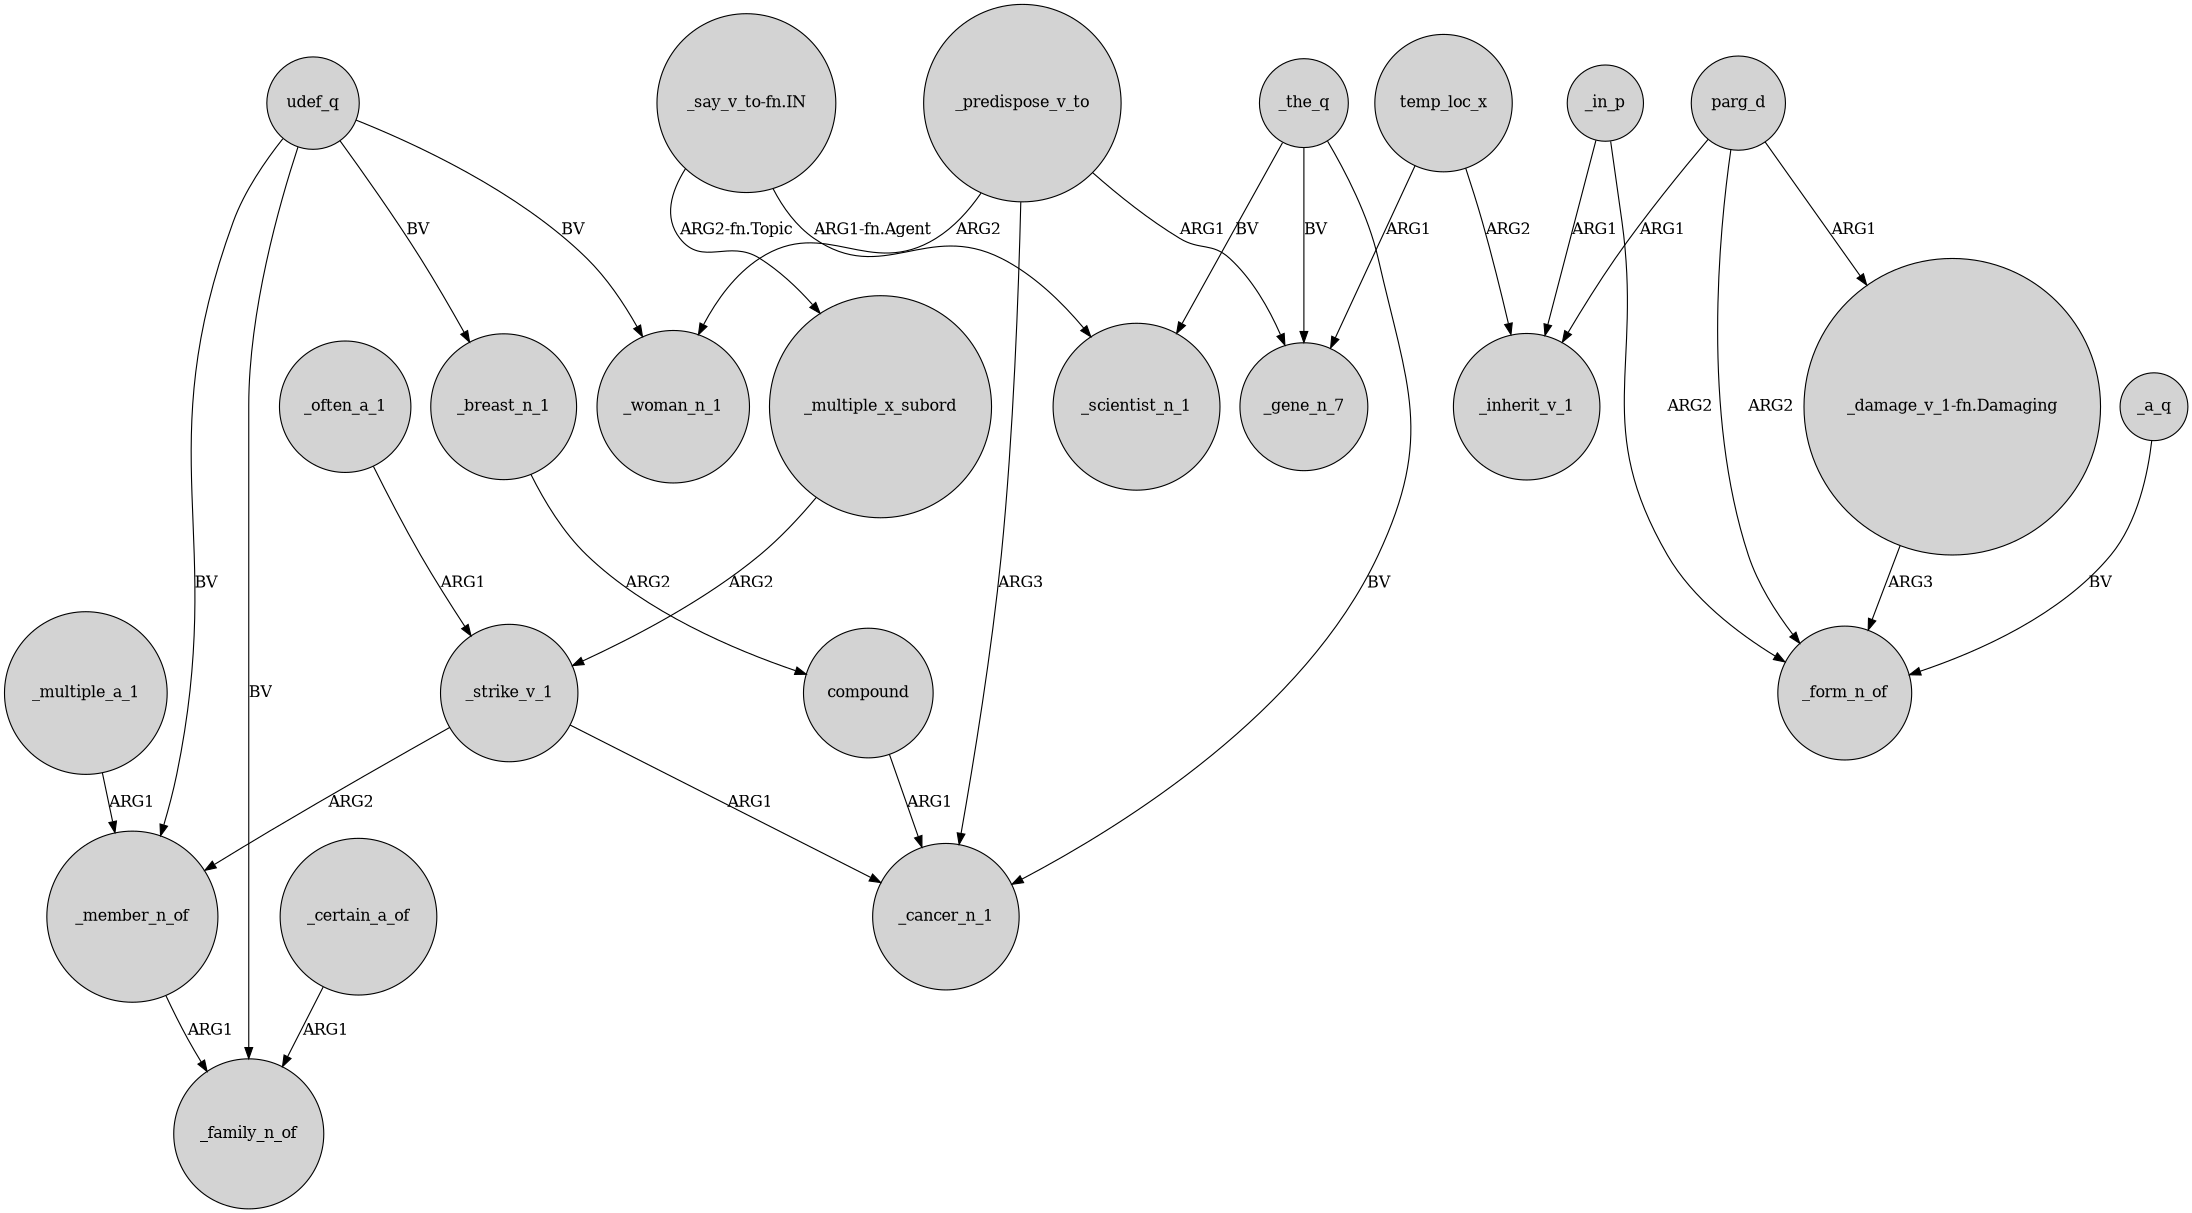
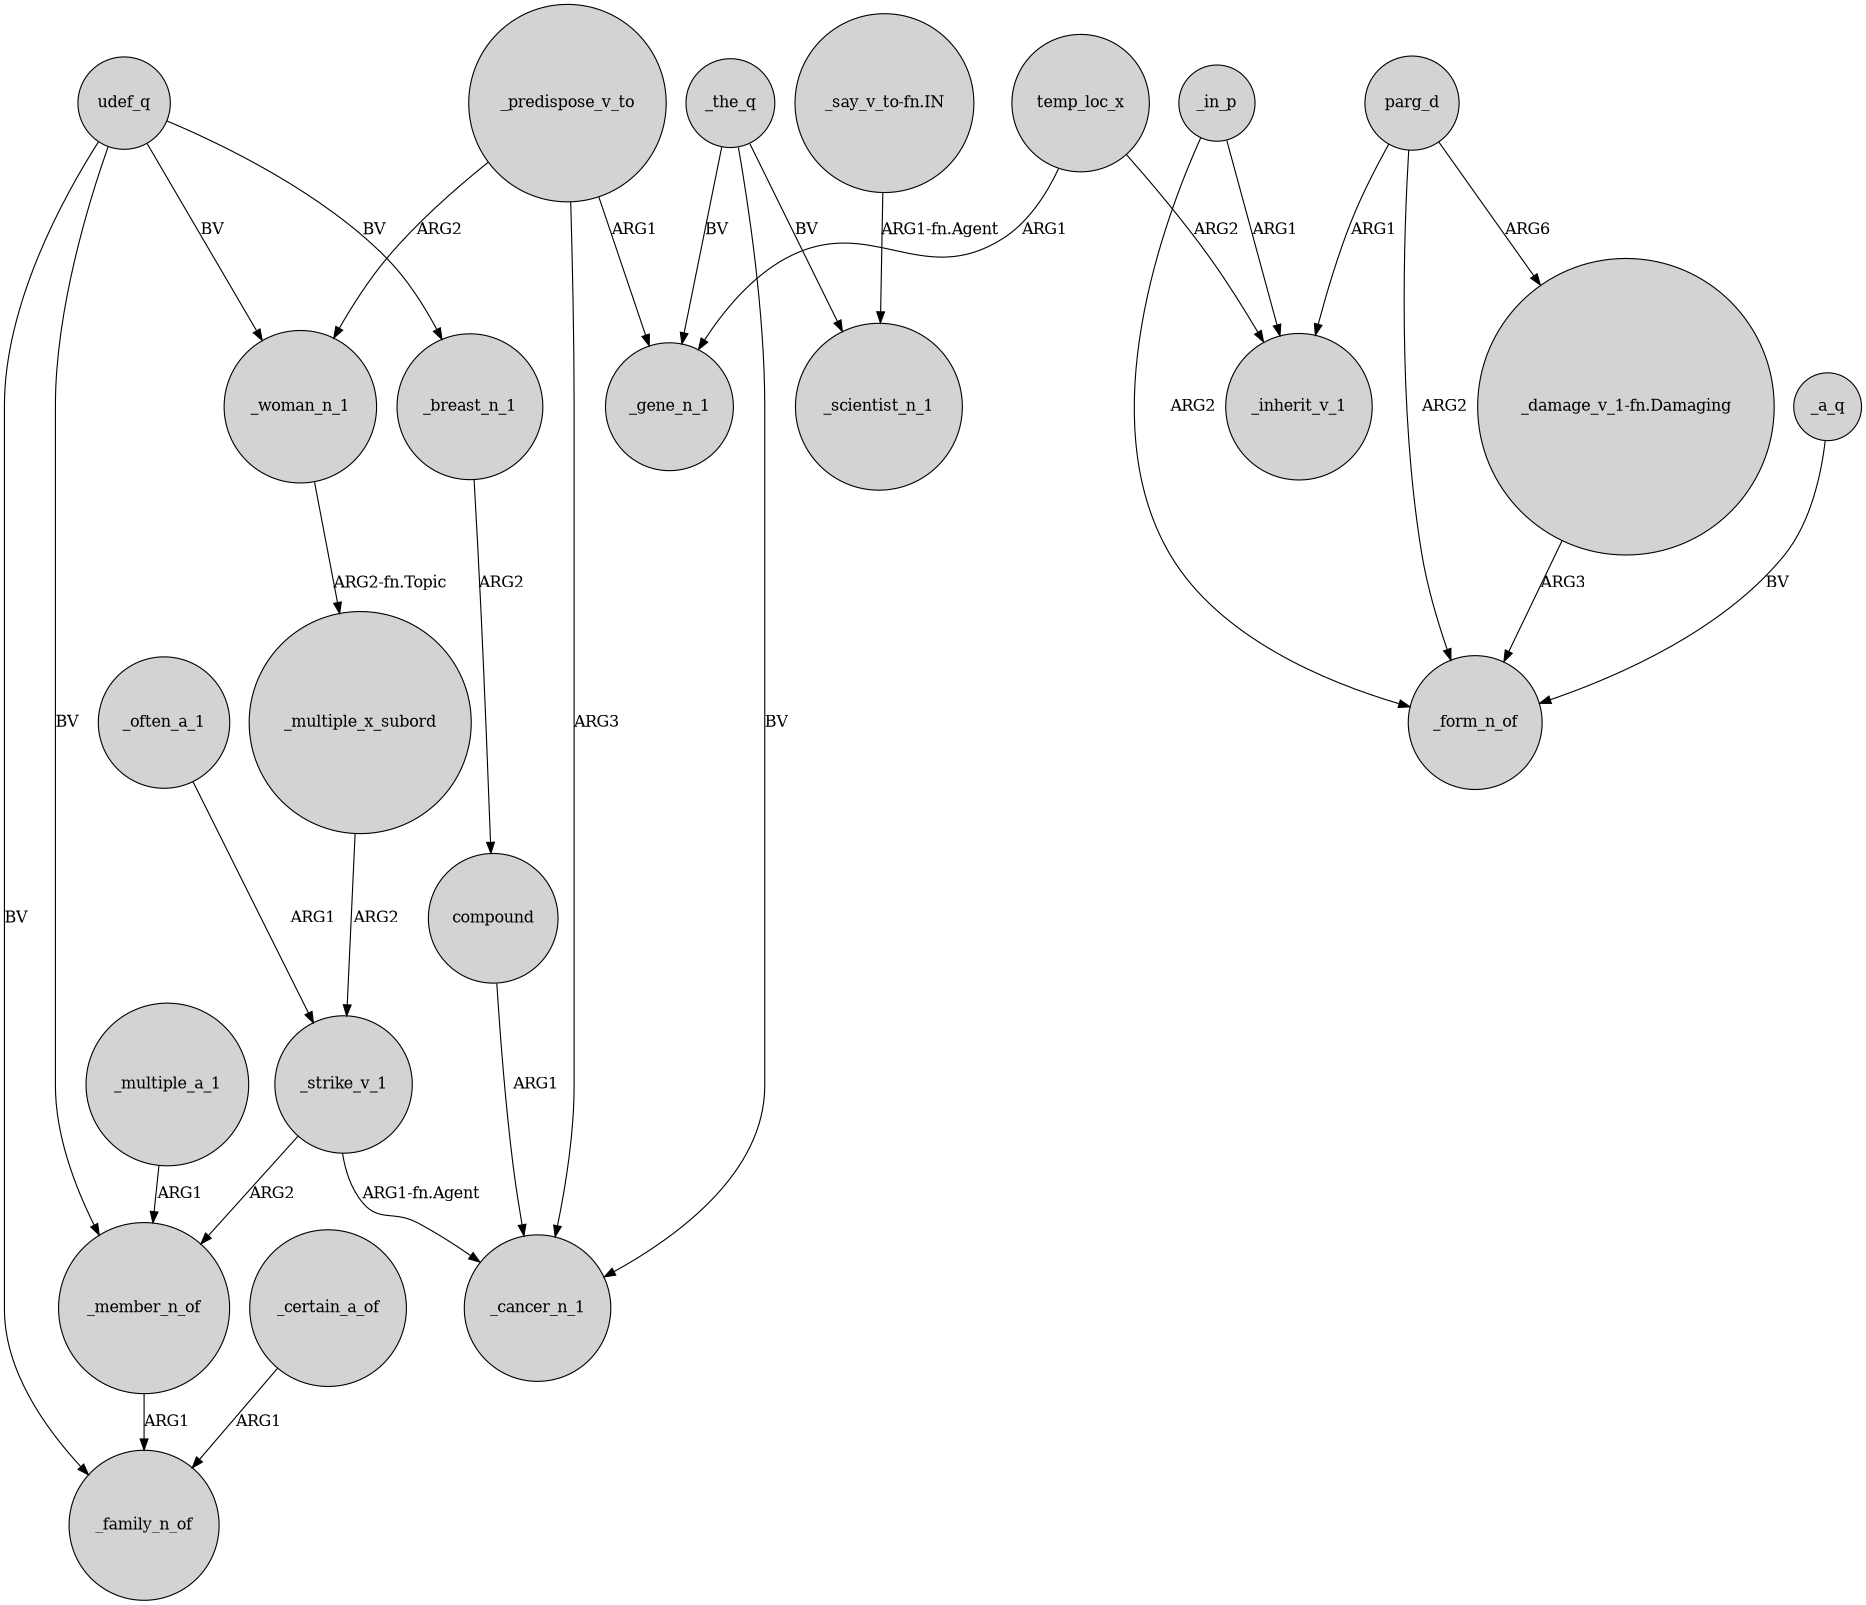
(1854, 230) -> (1528, 230)
(716, 252) -> (326, 542)
(1304, 407) -> (669, 407)
(750, 803) -> (421, 1194)
